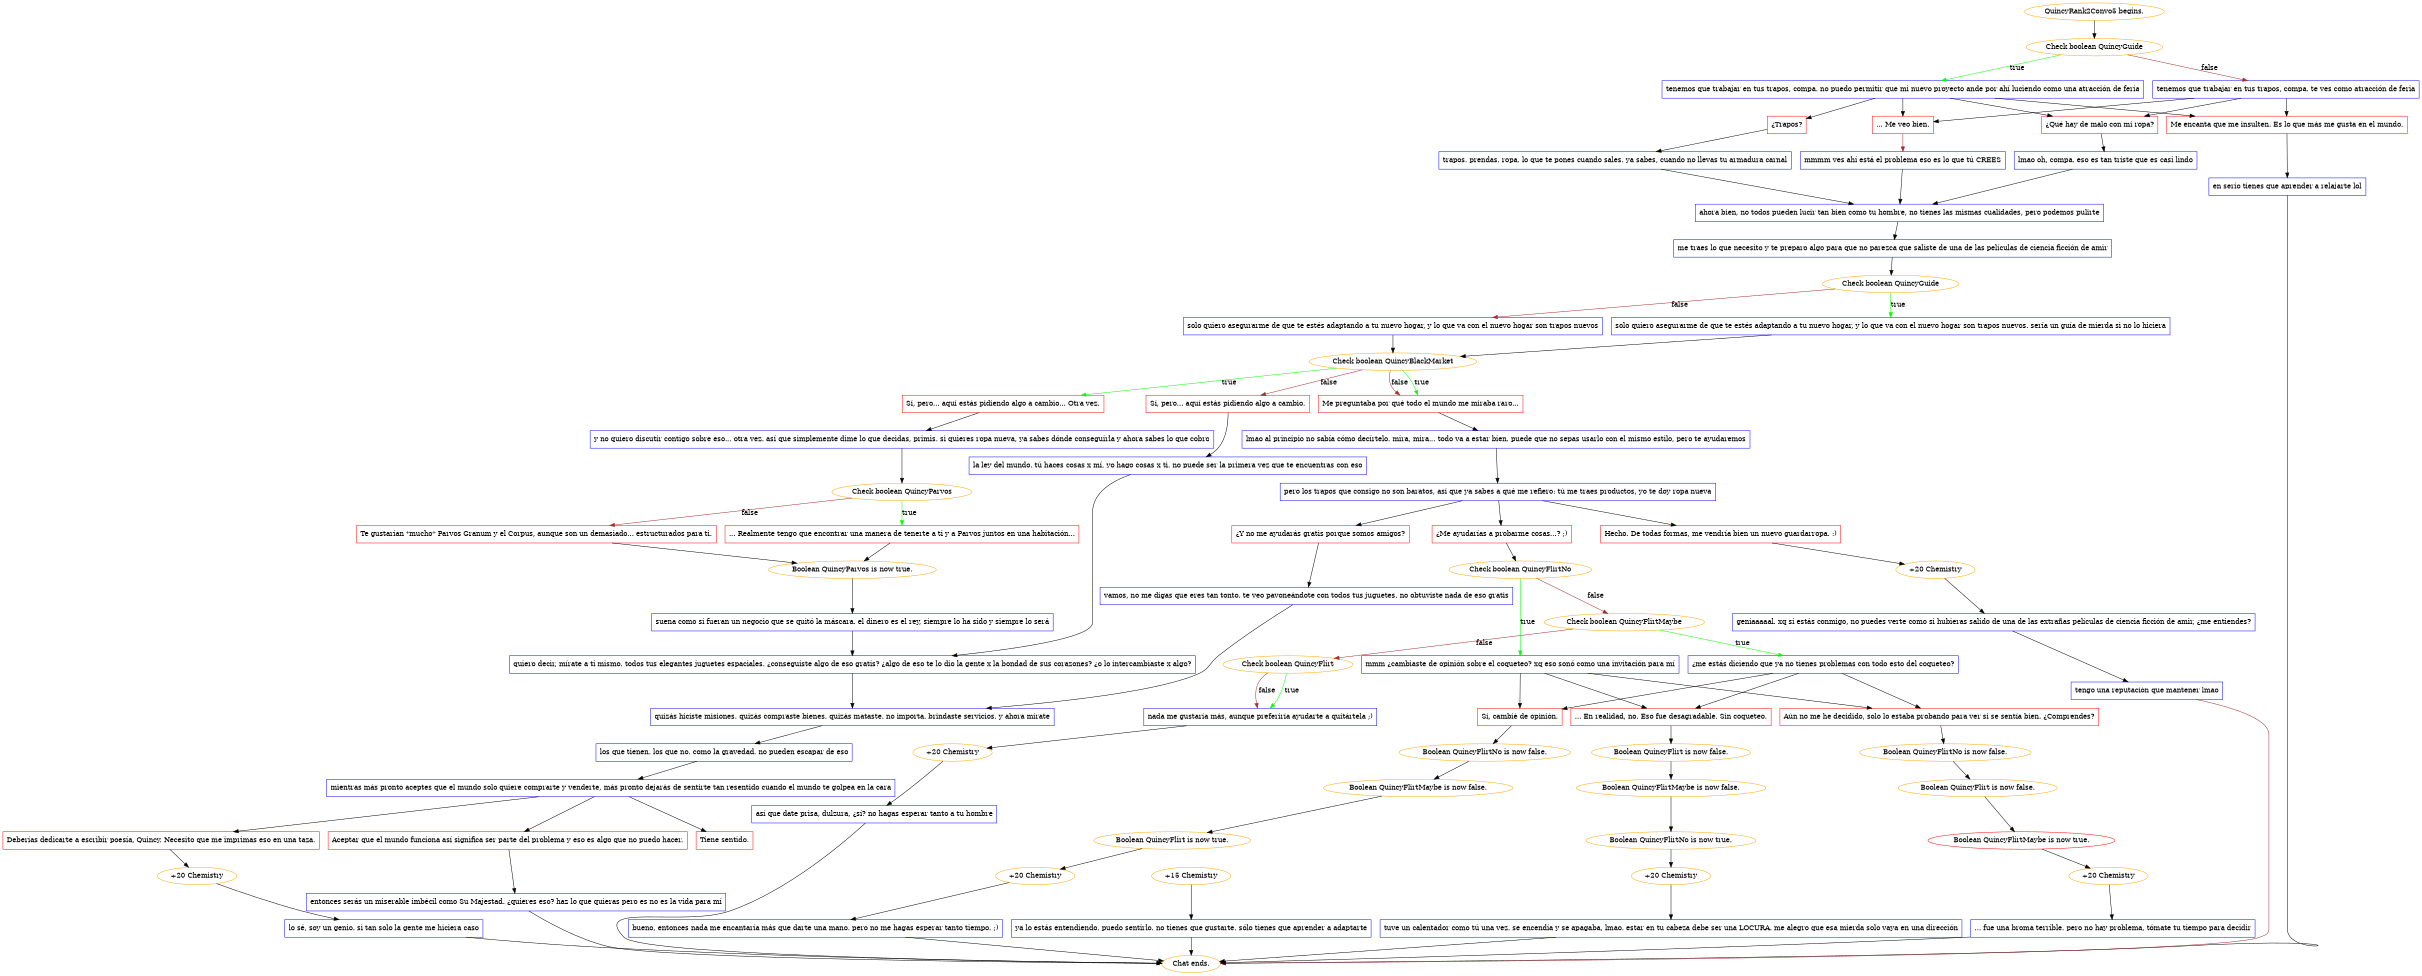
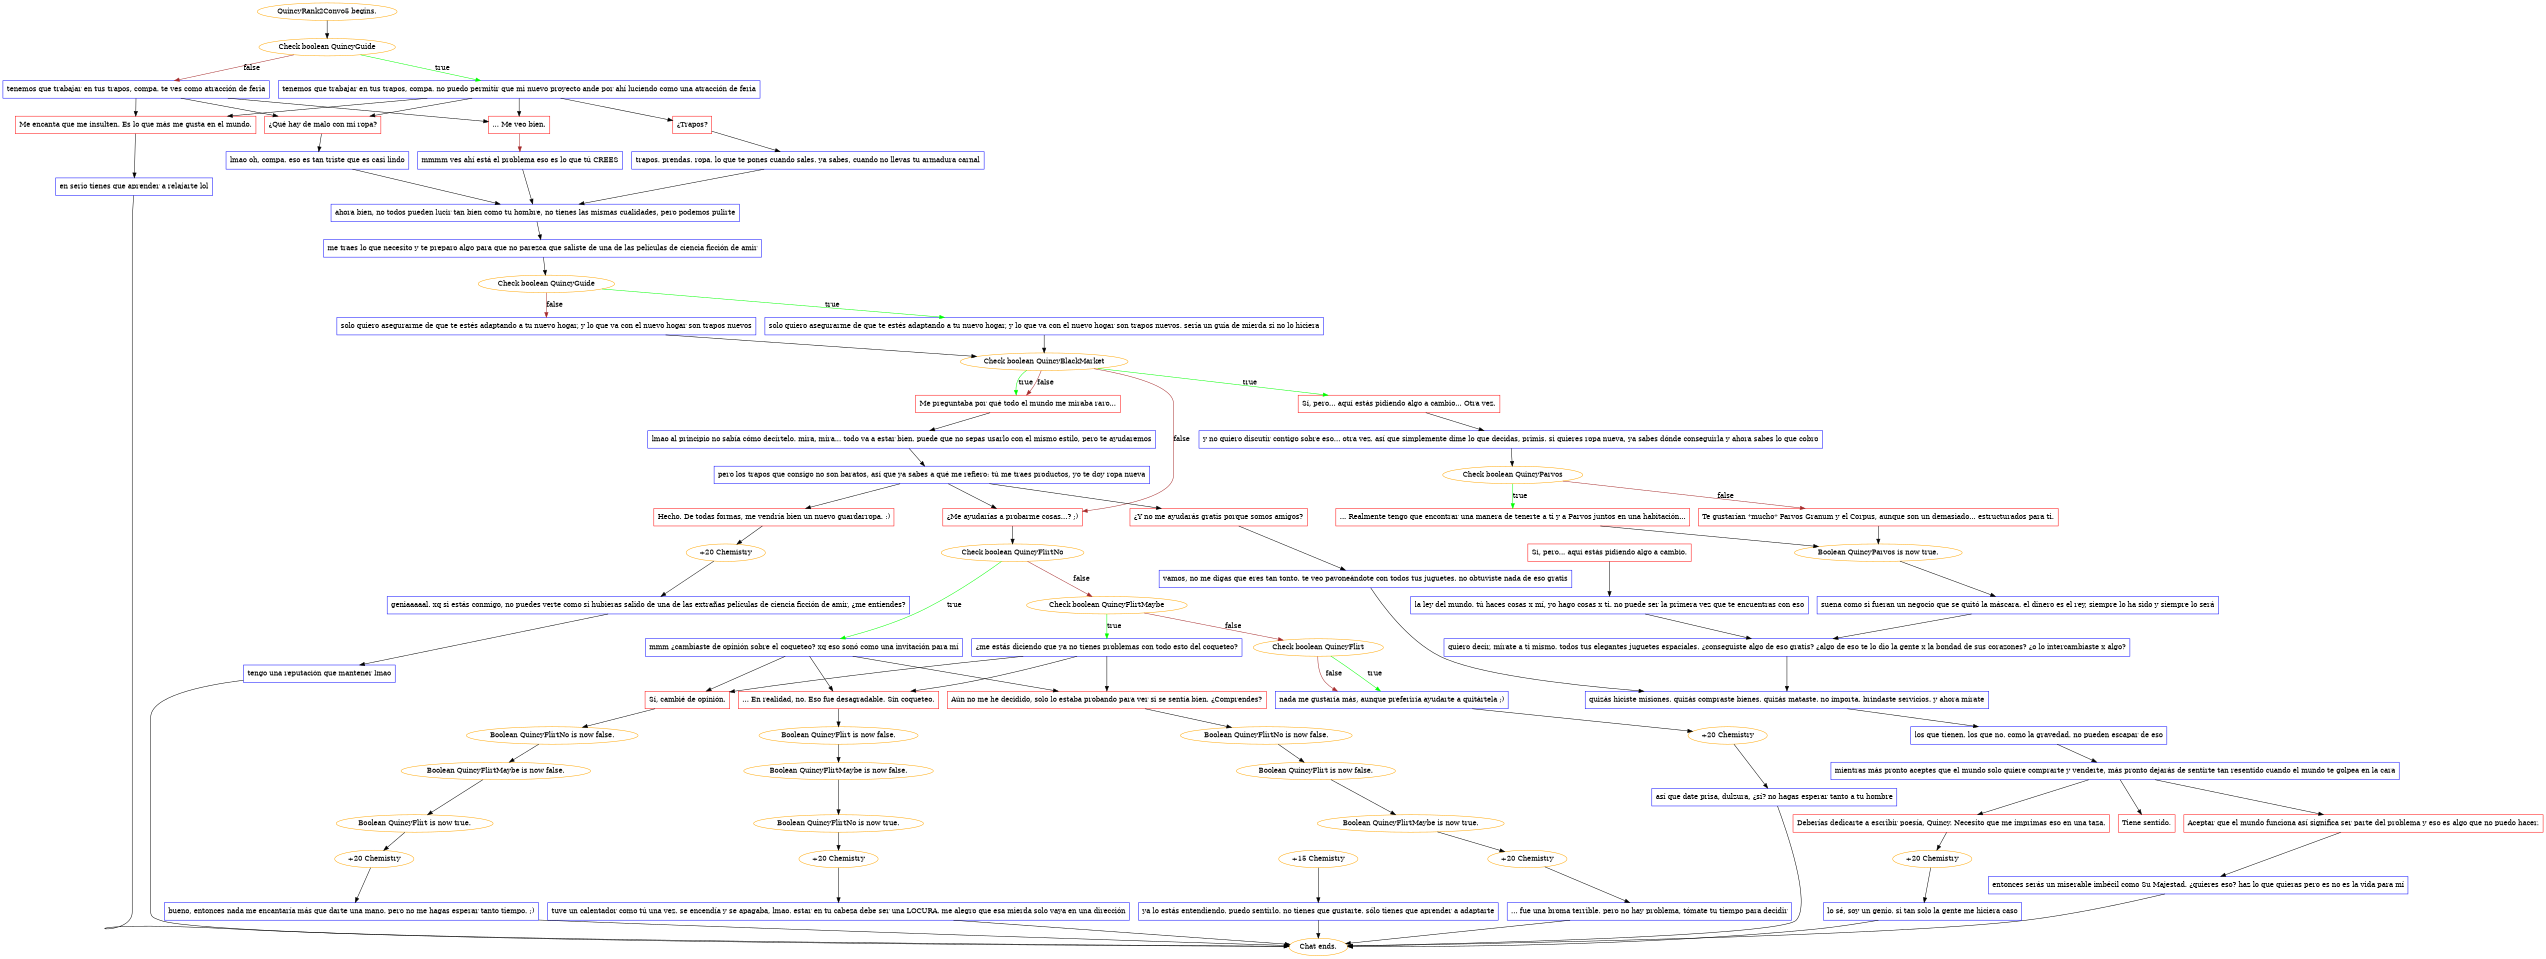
(1314, 382) -> (1173, 443)
(2021, 840) -> (1411, 823)
(1889, 955) -> (565, 939)
